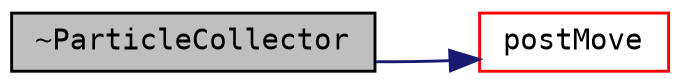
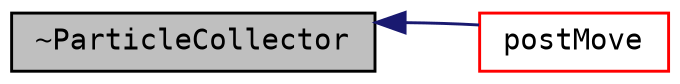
(413, 62) -> (442, 23)
